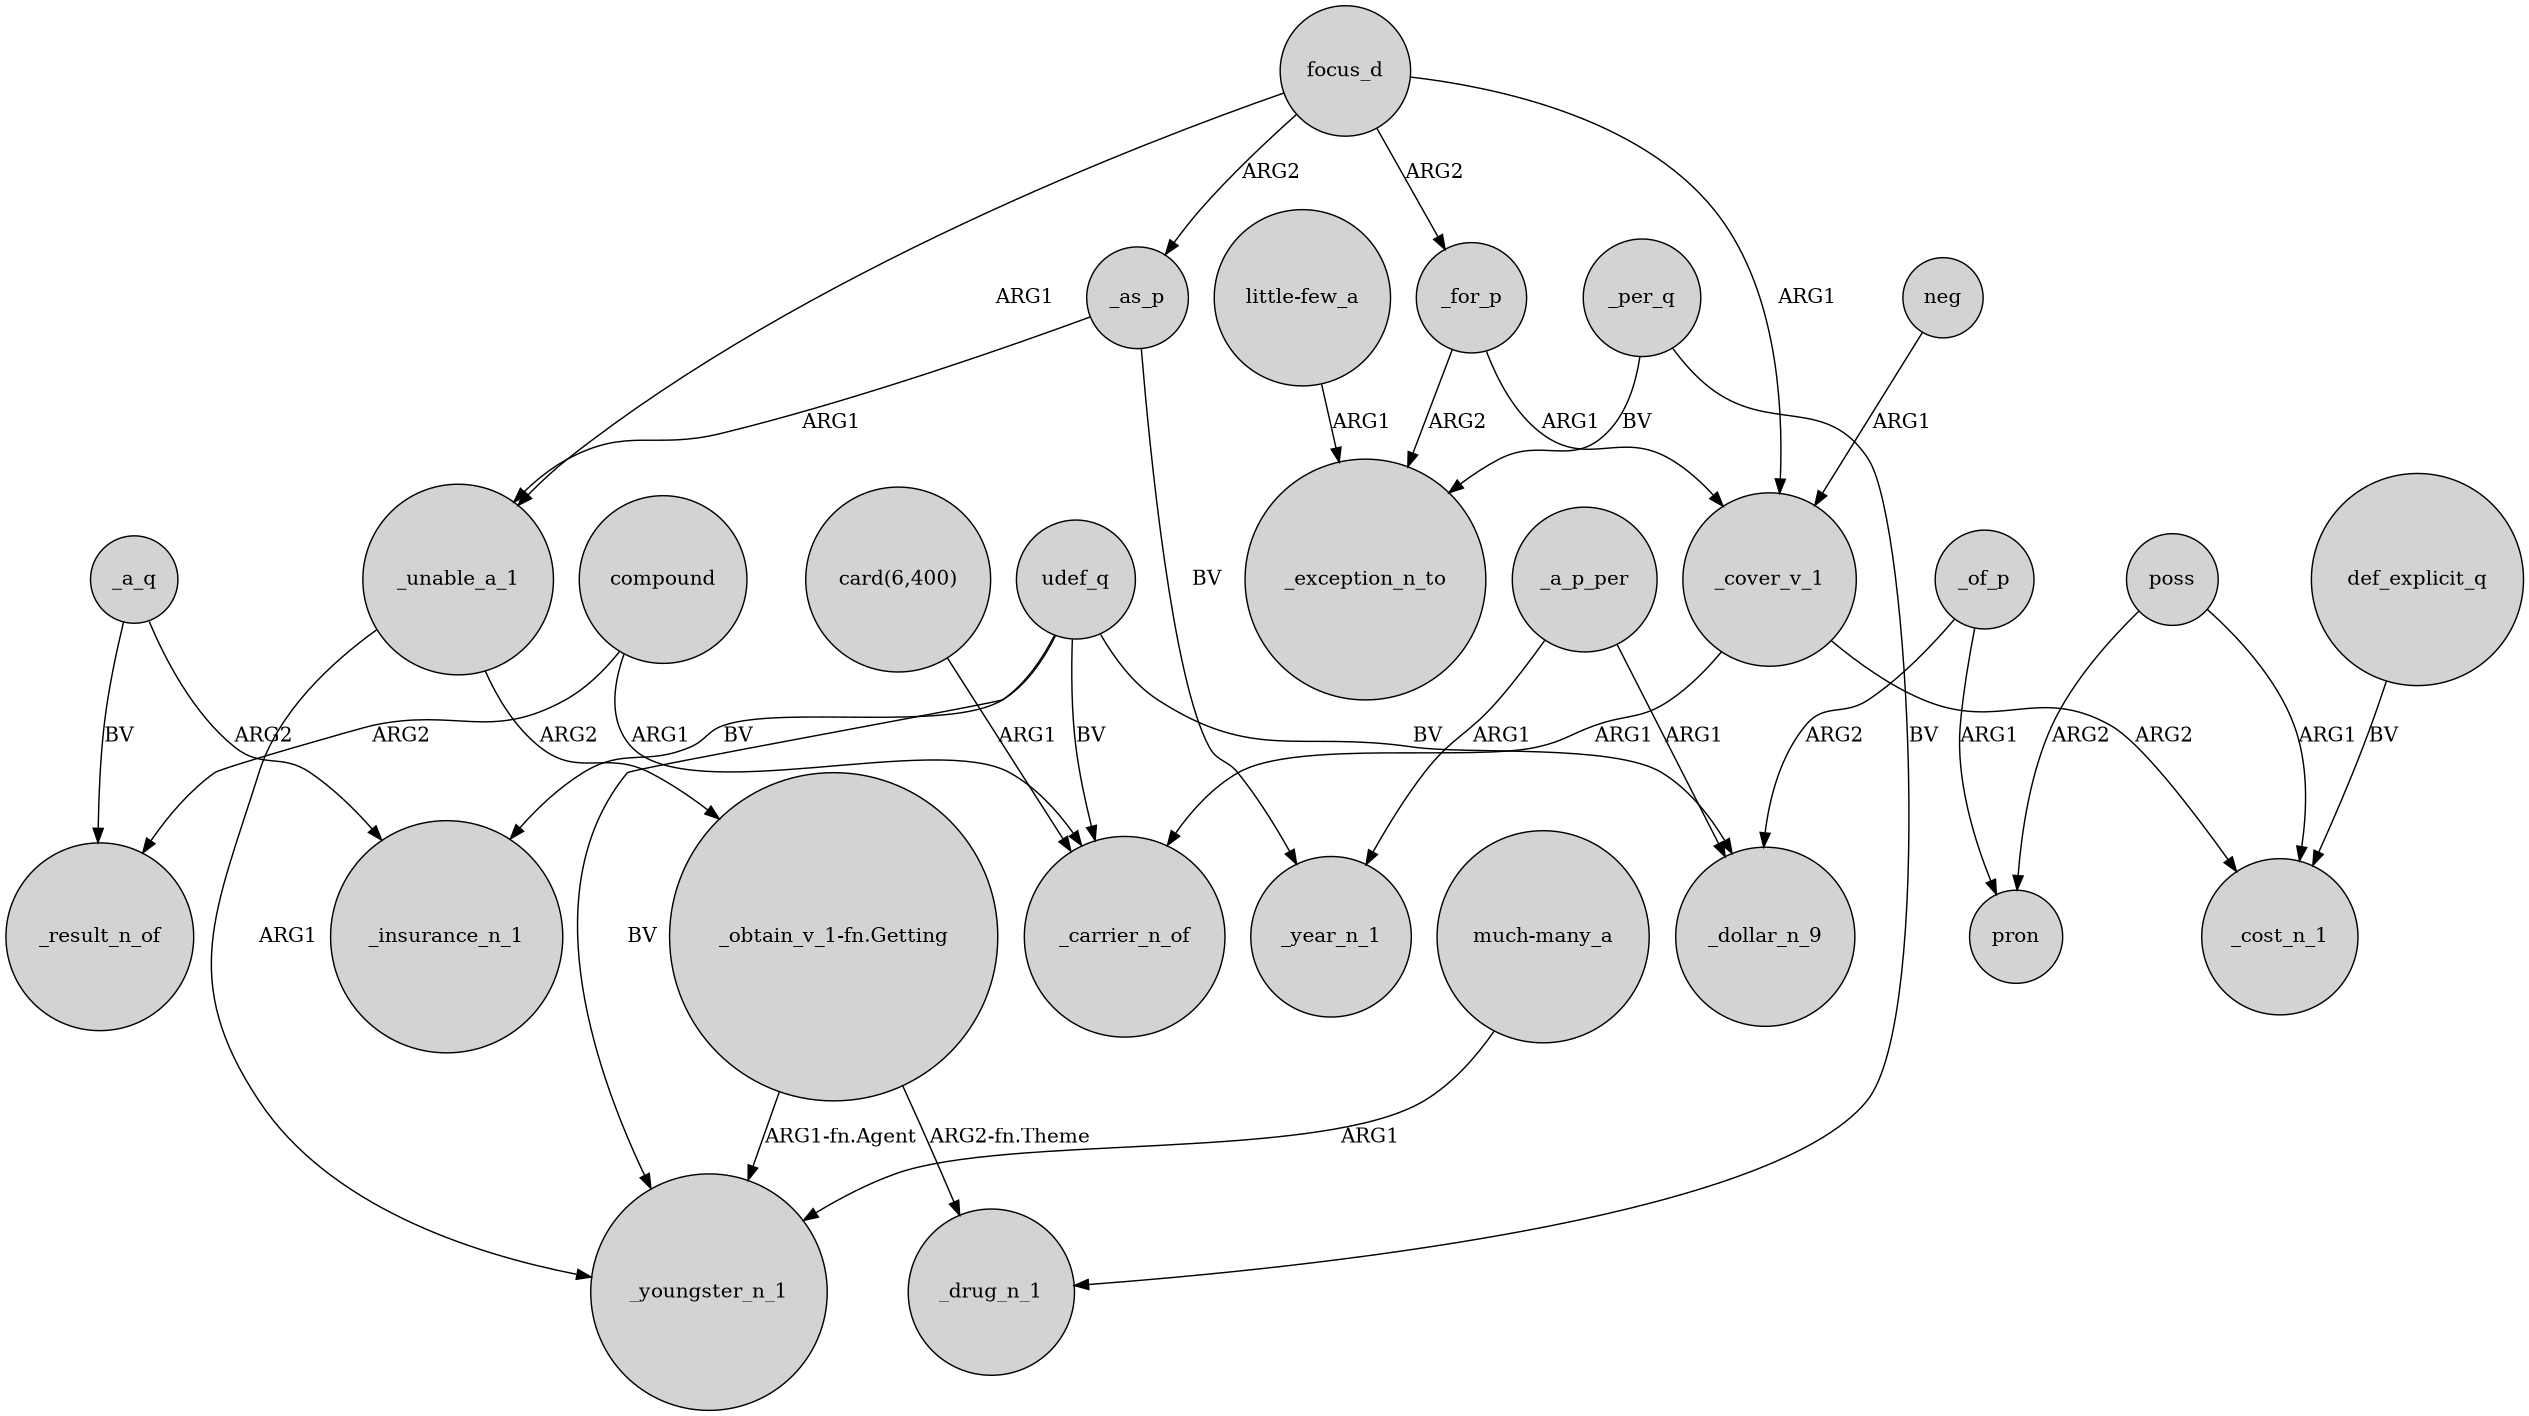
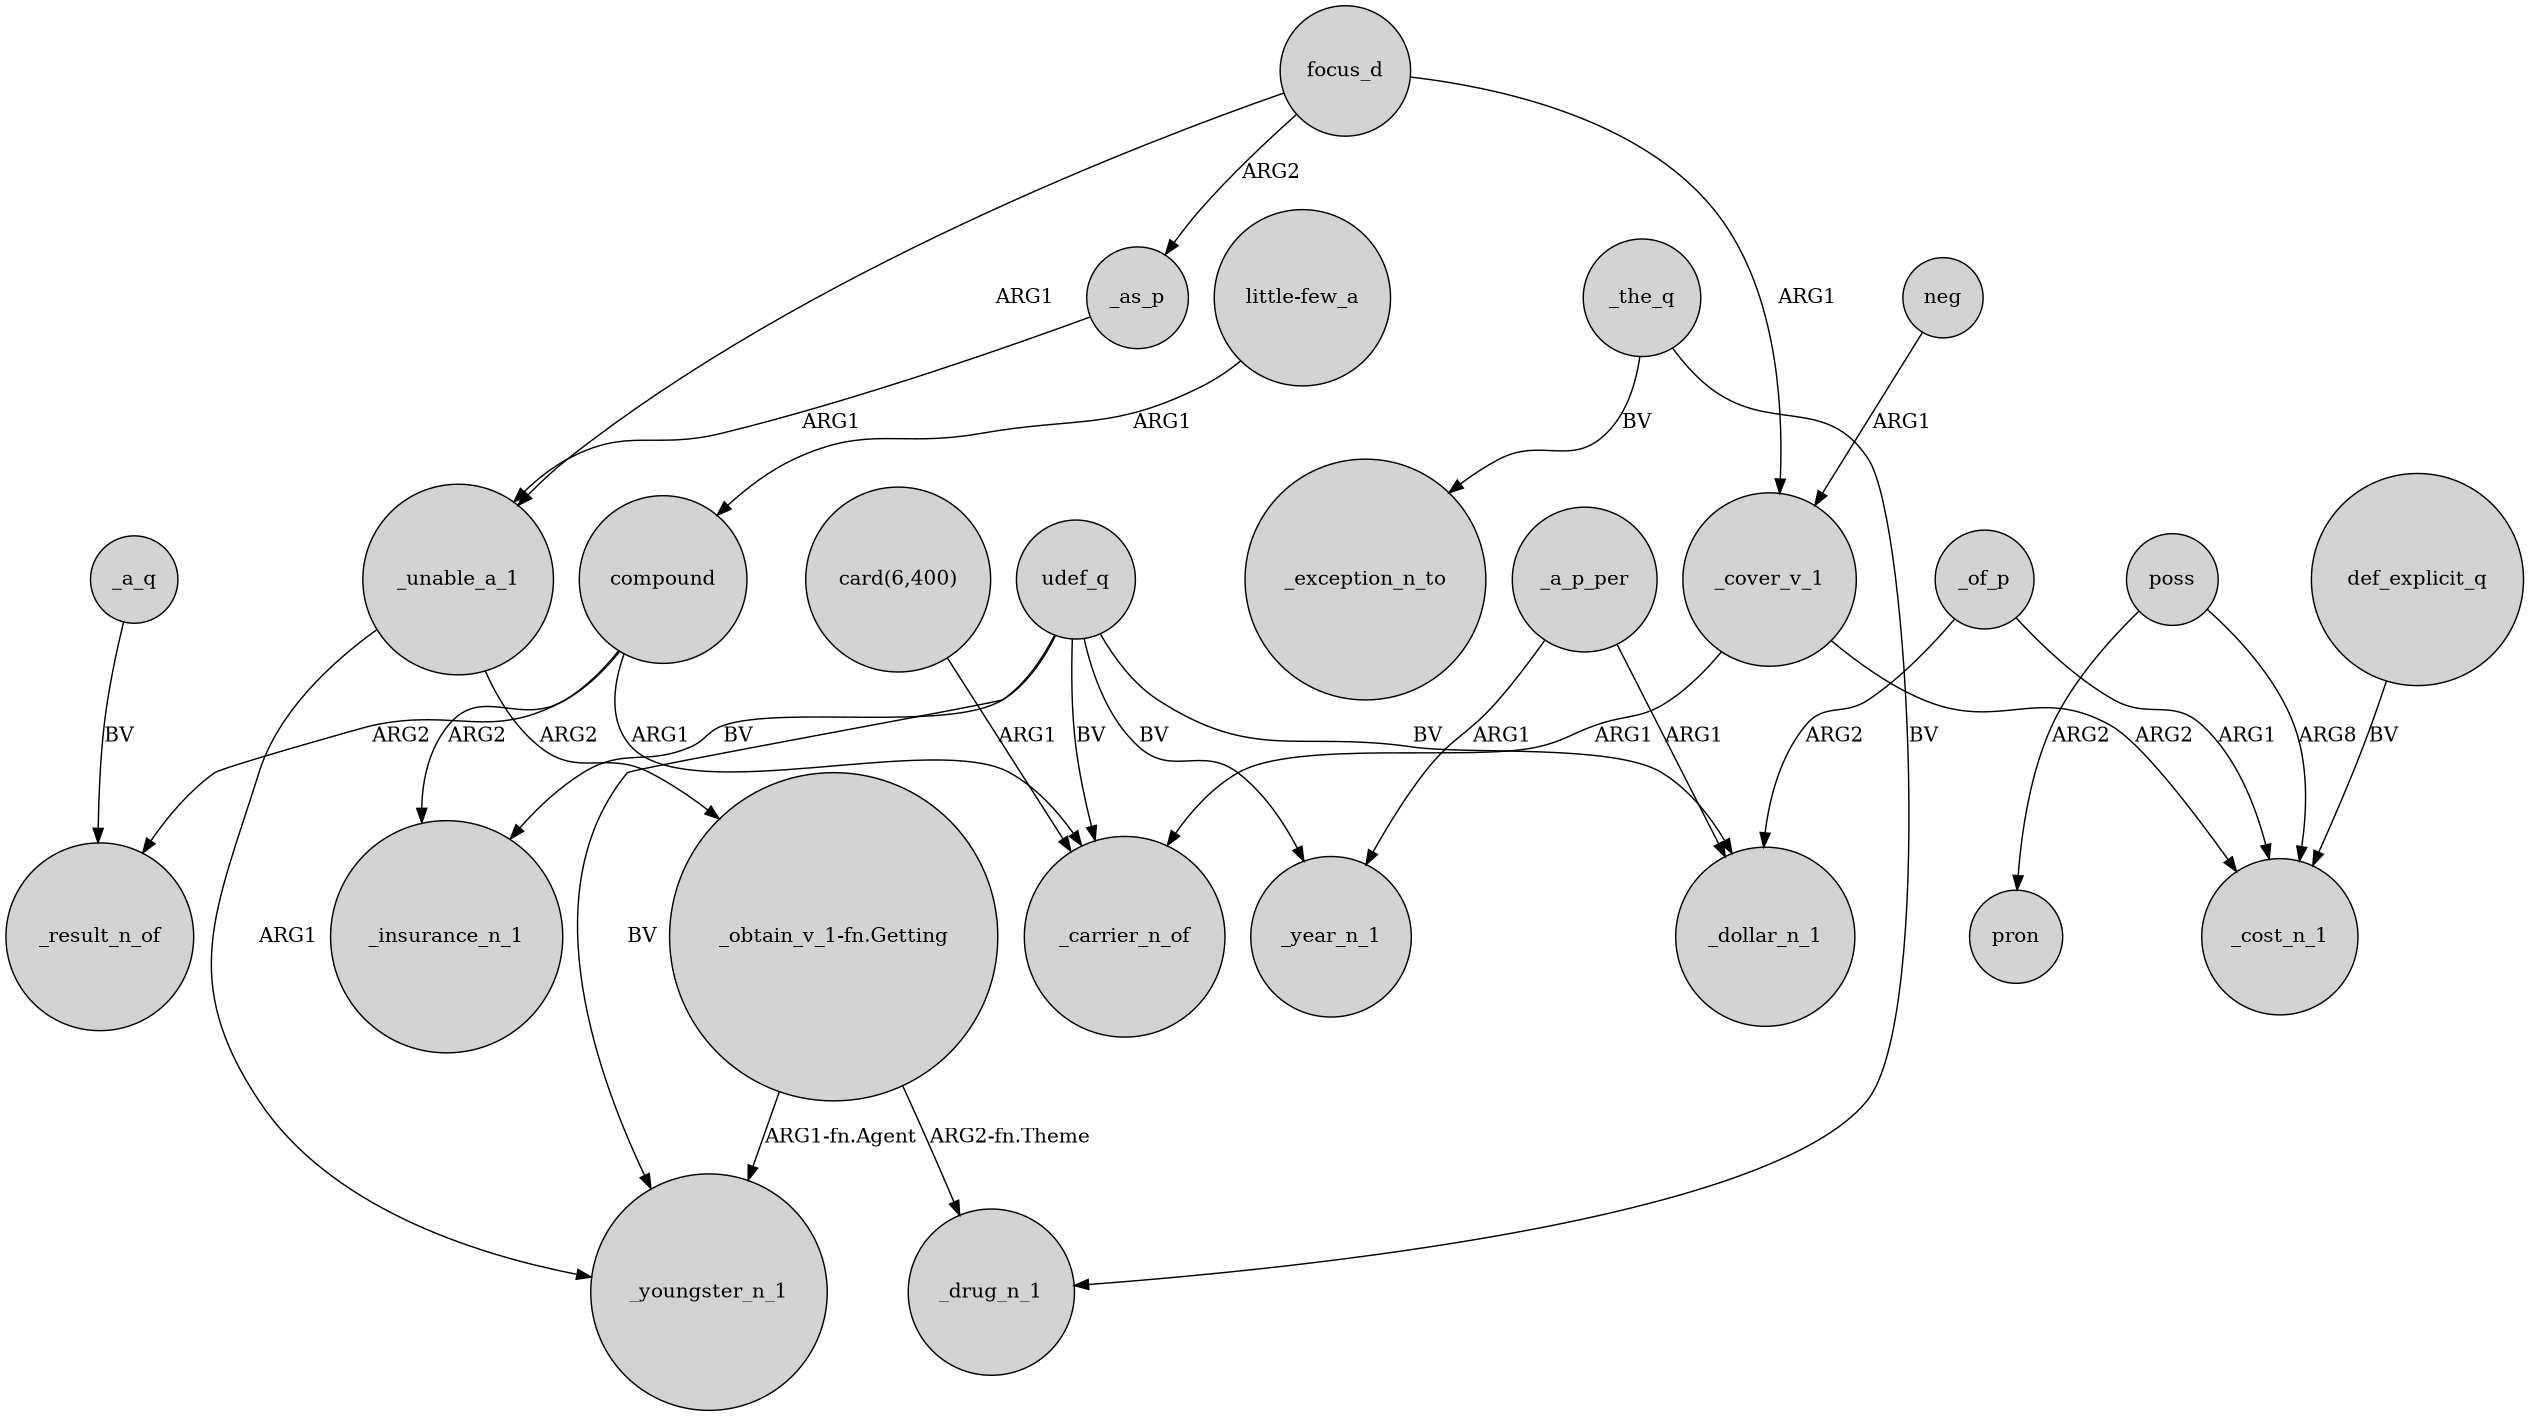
(1471, 298) -> none
(1642, 298) -> (1642, 298)
(1329, 416) -> (982, 433)
(1173, 616) -> (1175, 761)
(2328, 736) -> (2328, 736)
(239, 750) -> (490, 707)
(1960, 756) -> (2164, 710)
(1543, 937) -> none
(1765, 937) -> (1765, 937)
